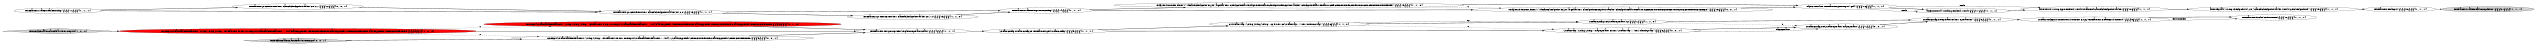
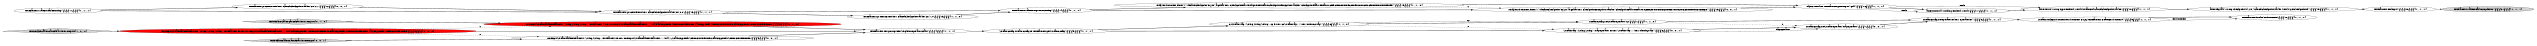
none -> (298, 22)
